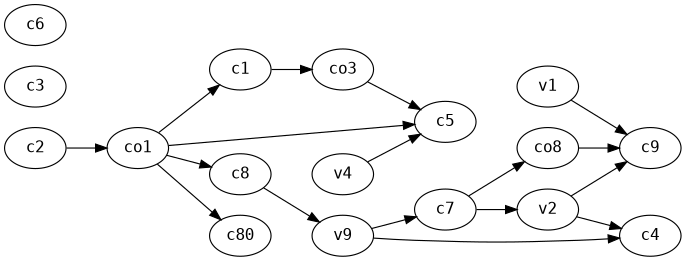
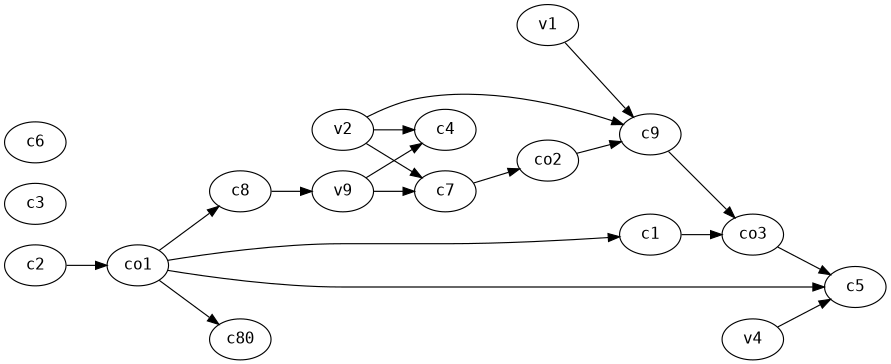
(548, 148) -> (548, 161)
none -> (697, 180)
(491, 210) -> (387, 156)
